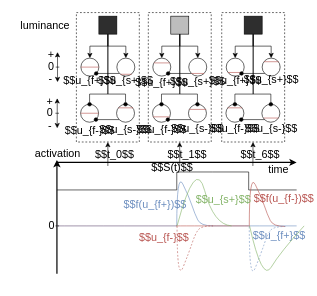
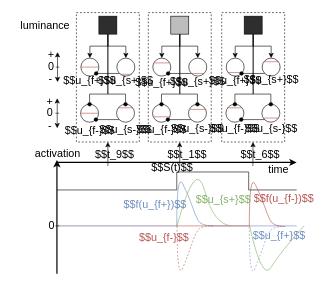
(115, 155) -> (115, 155)
